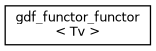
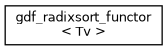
(78, 25) -> (84, 25)
